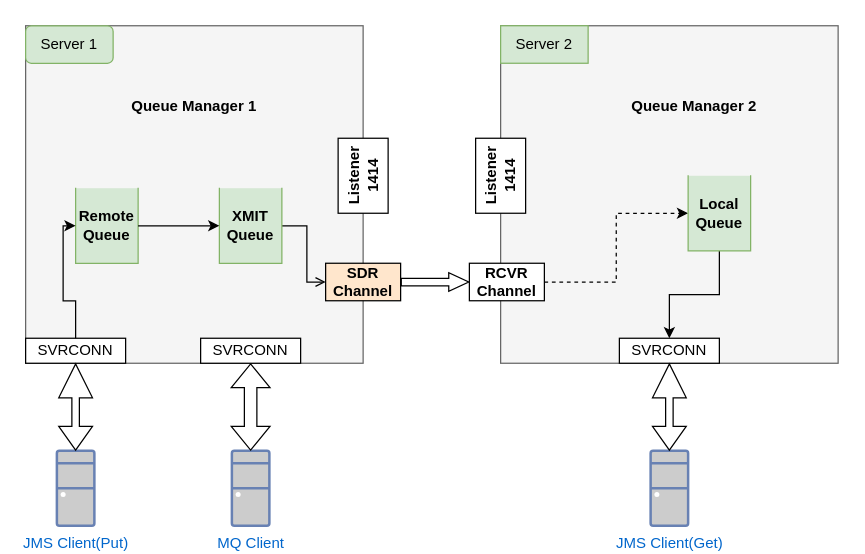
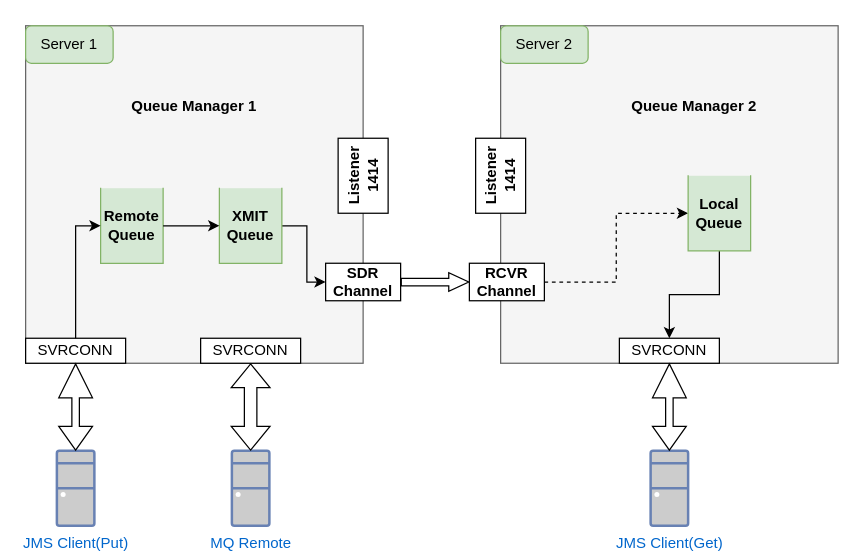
(544, 44) -> (544, 44)
(107, 226) -> (132, 226)
(318, 282) -> (316, 282)
(363, 282) -> (363, 282)
(251, 543) -> (251, 543)
